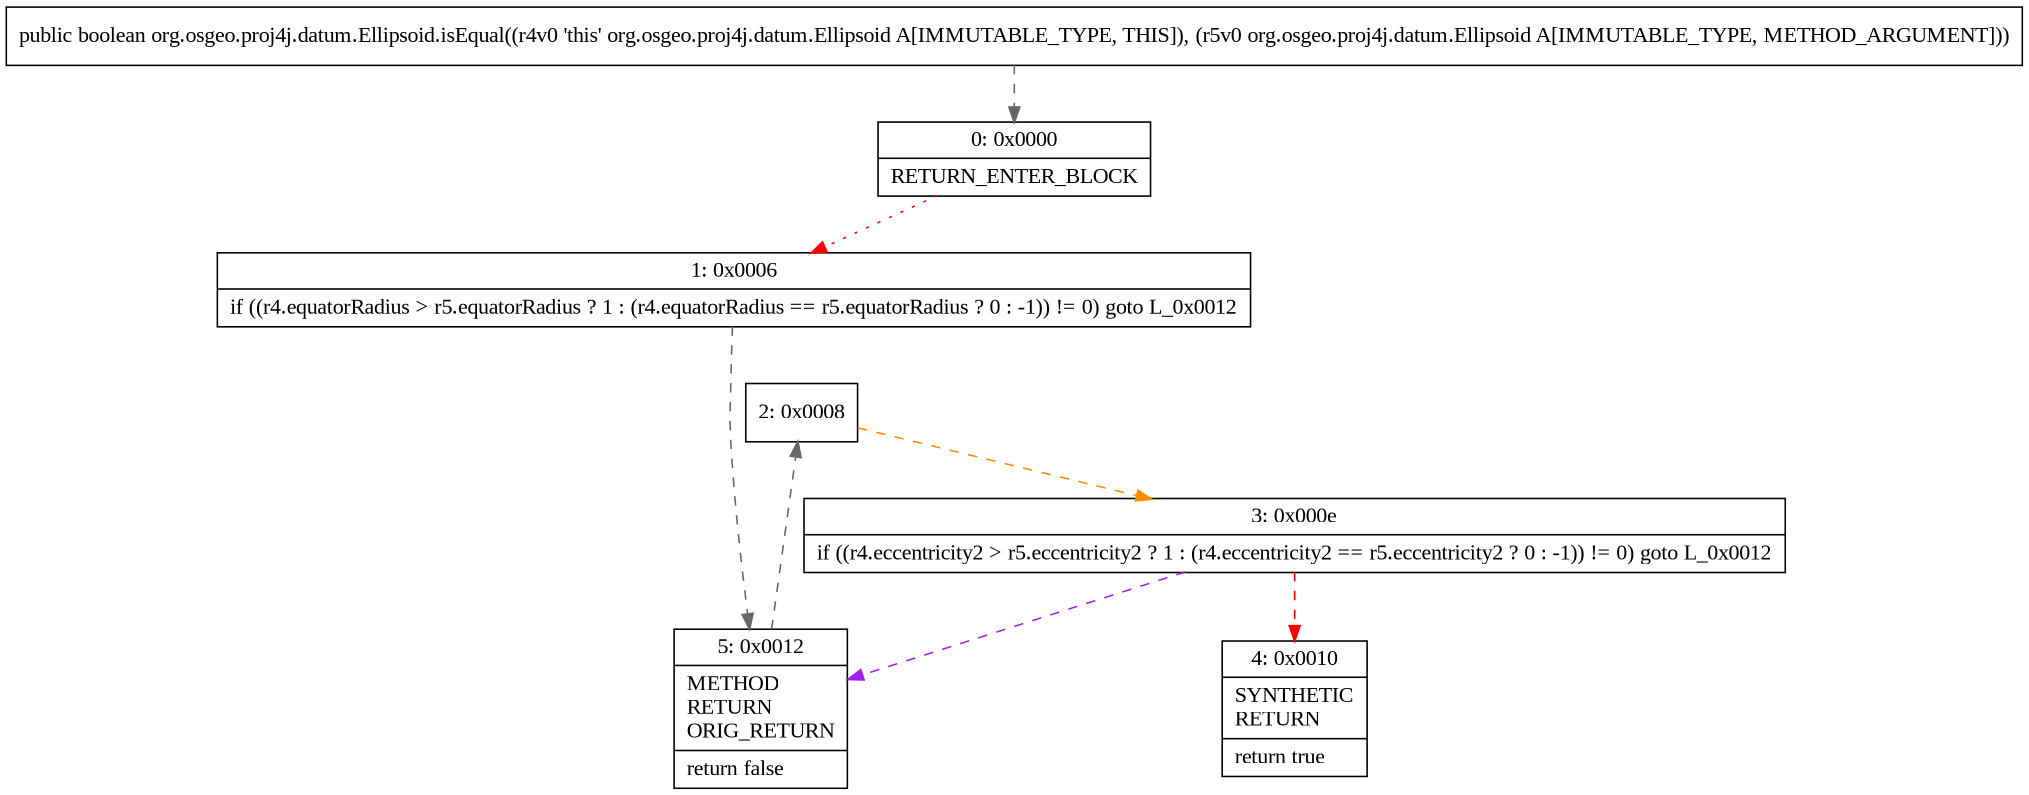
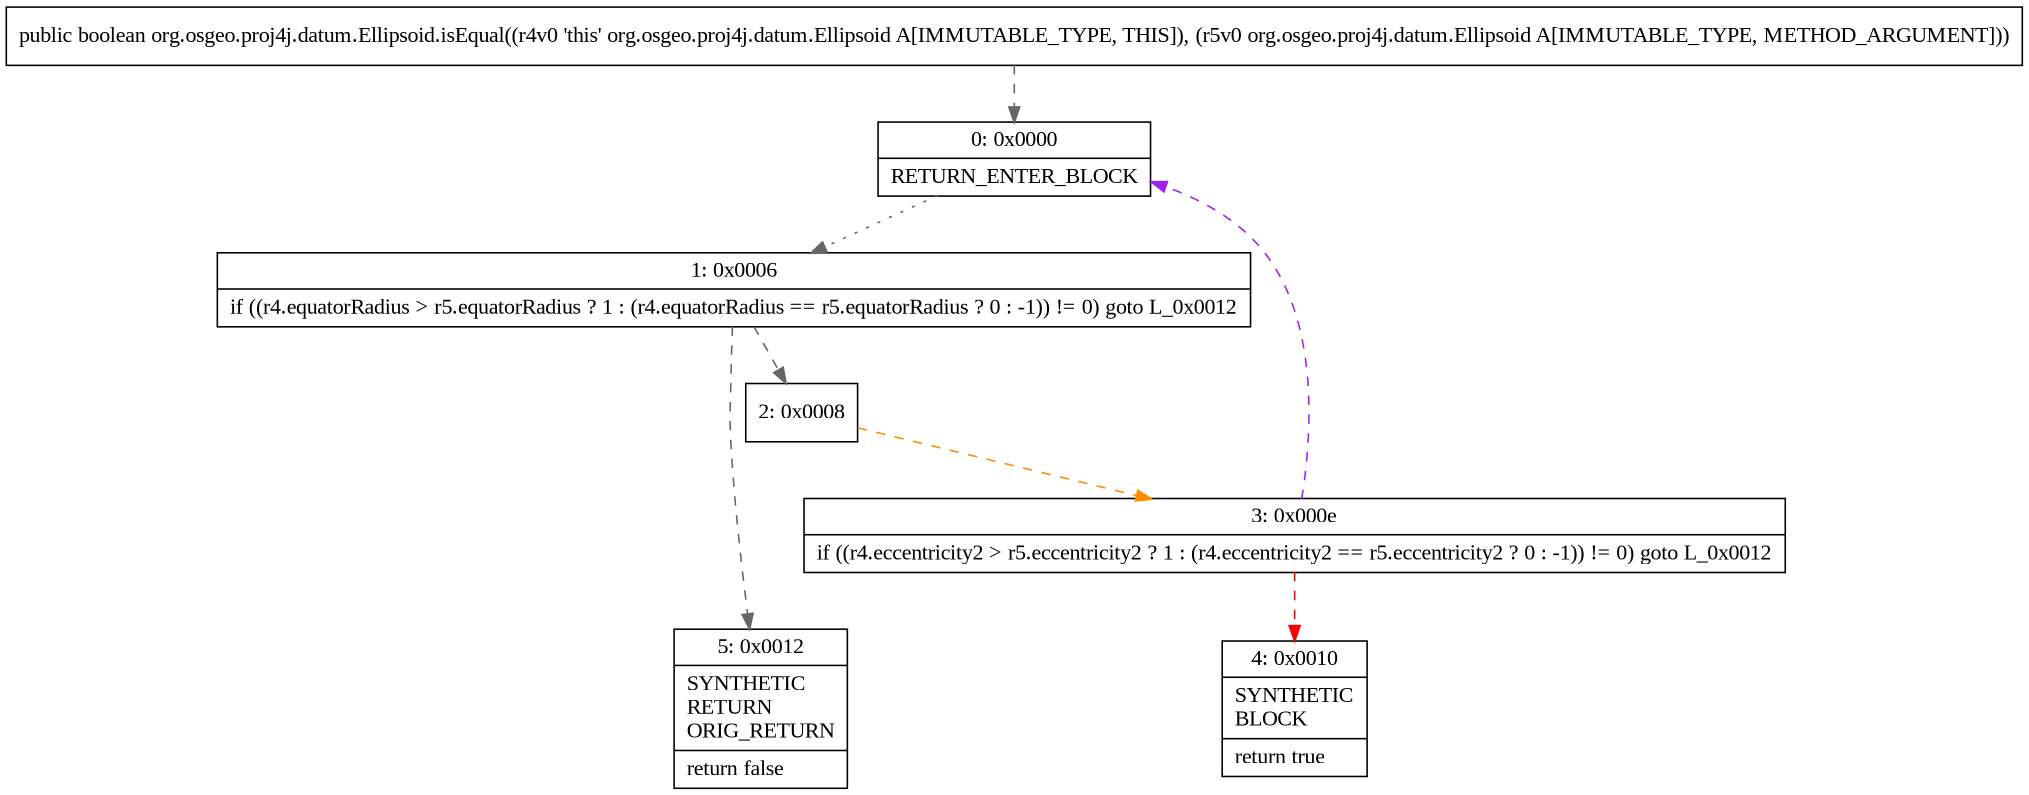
(881, 221) -> (881, 221)
(784, 543) -> (766, 348)
(1024, 623) -> (1295, 313)
(733, 684) -> (747, 684)
(1278, 719) -> (1271, 719)
